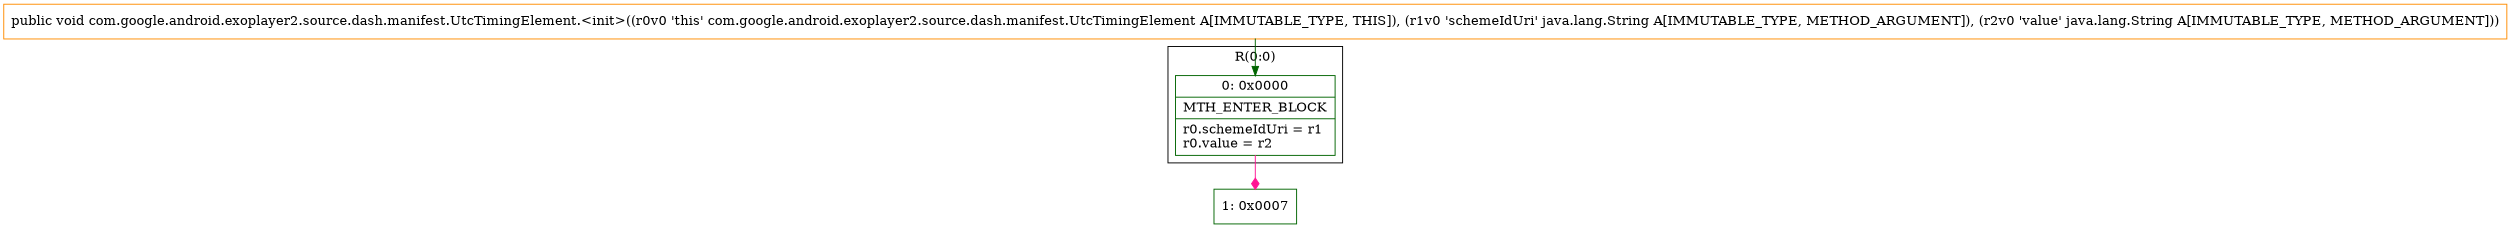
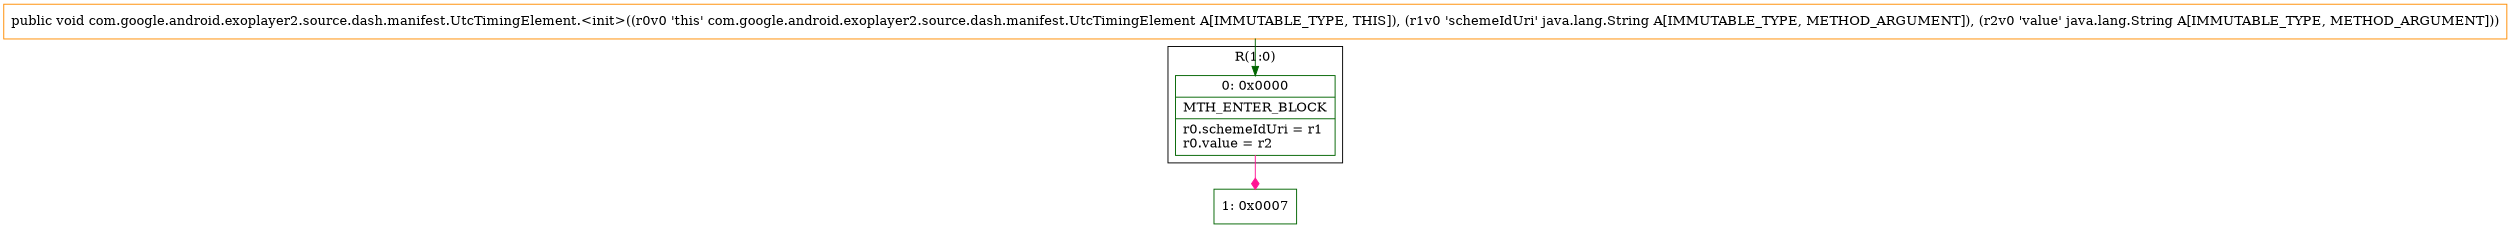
(1255, 57) -> (1255, 57)
